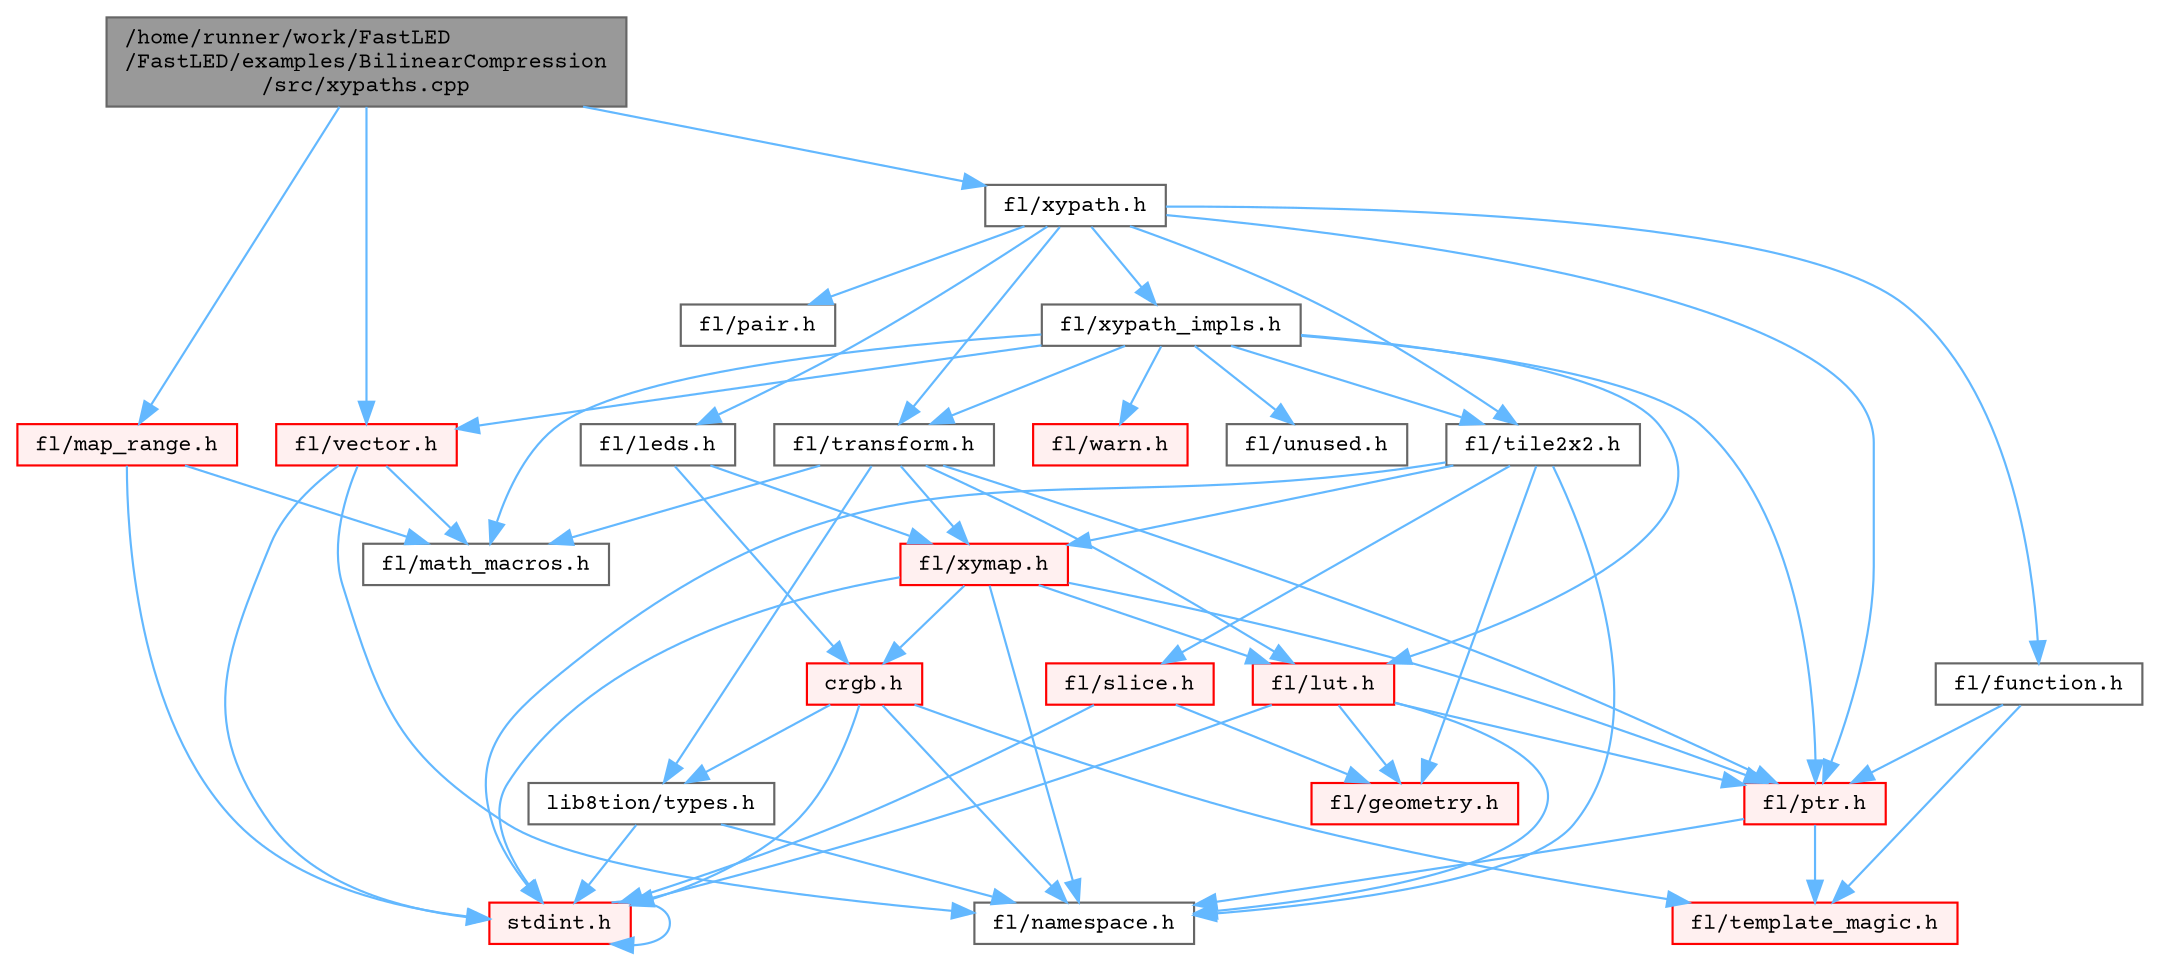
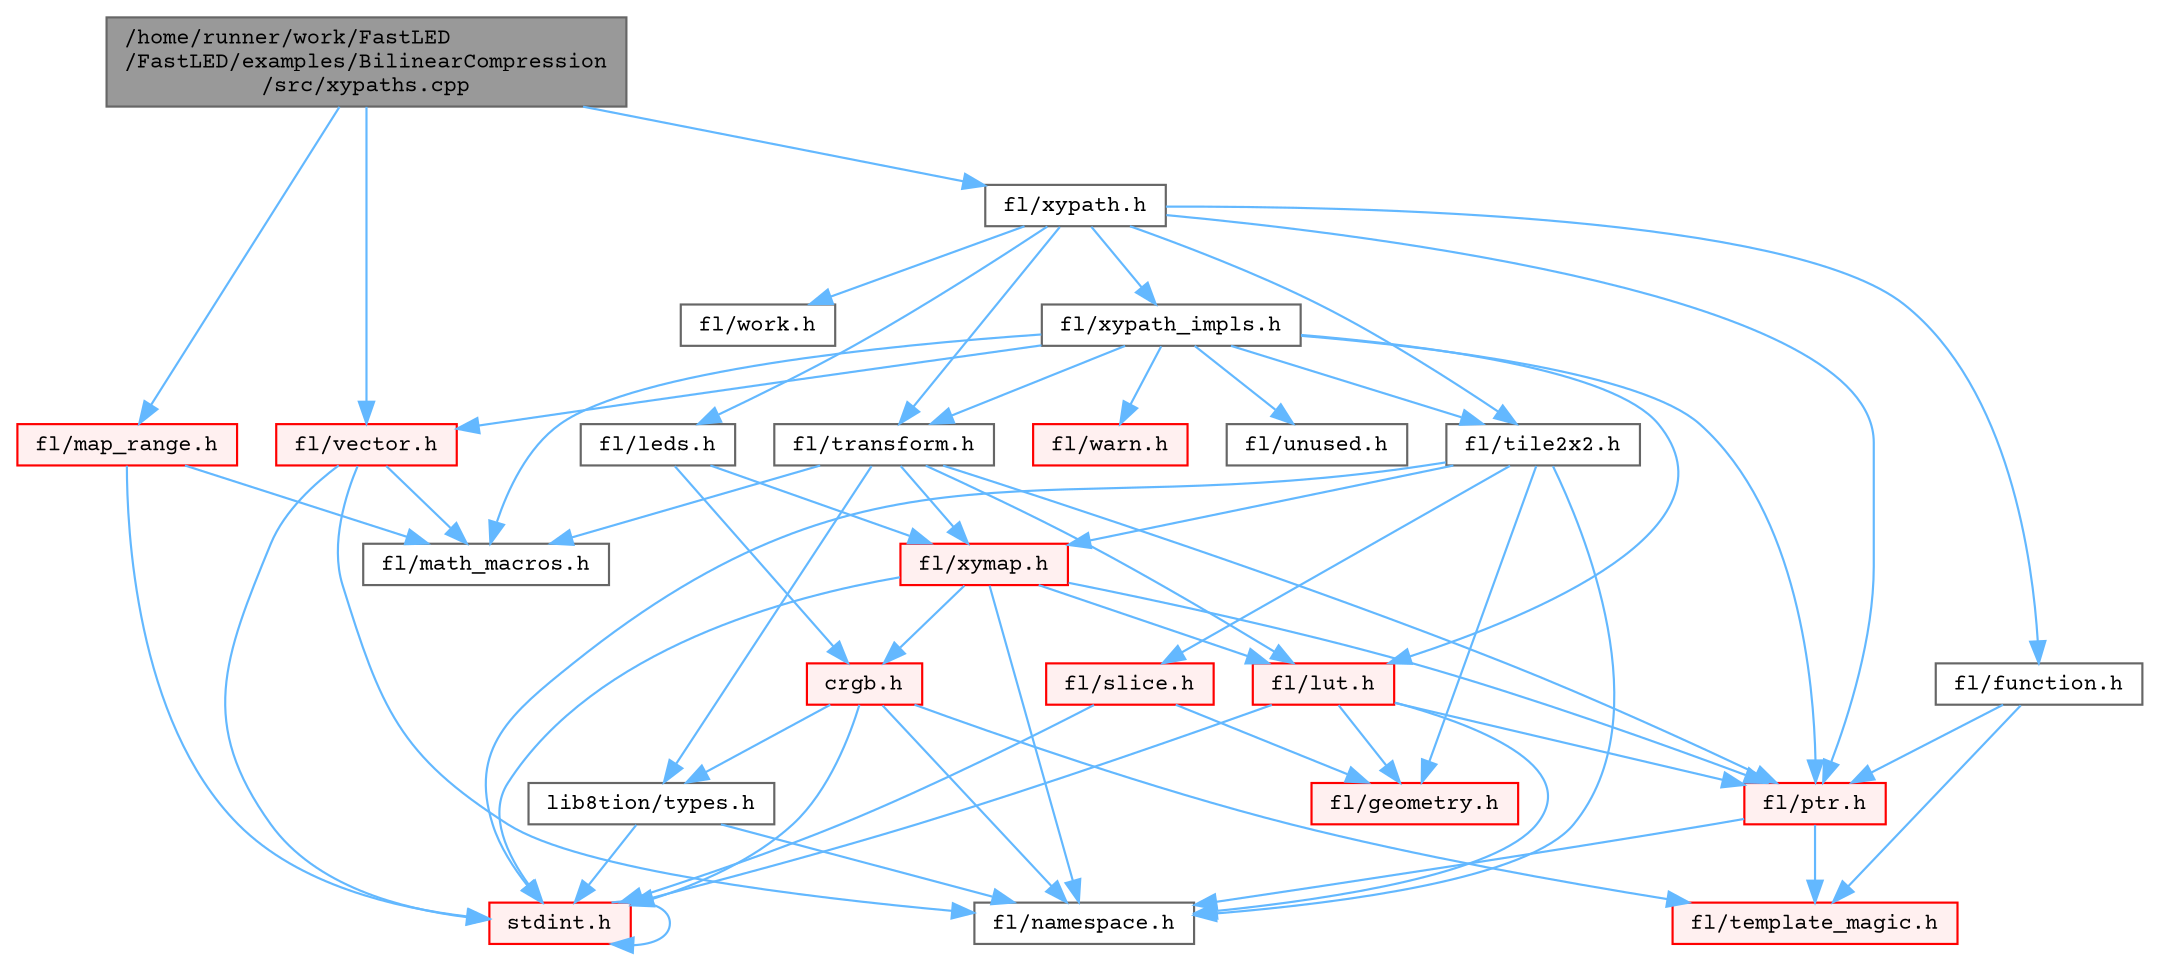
(758, 325) -> (758, 325)
